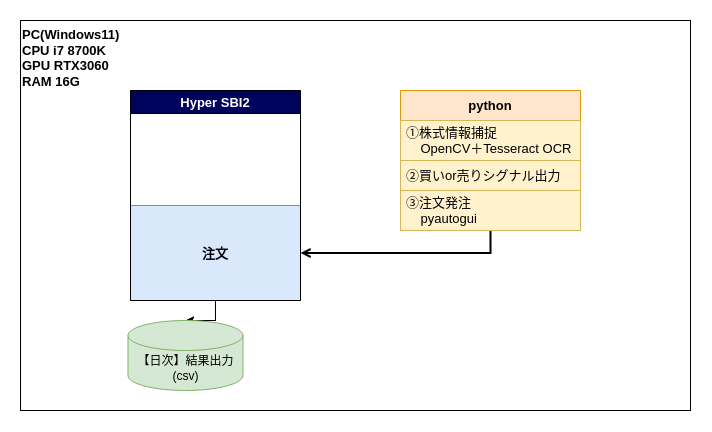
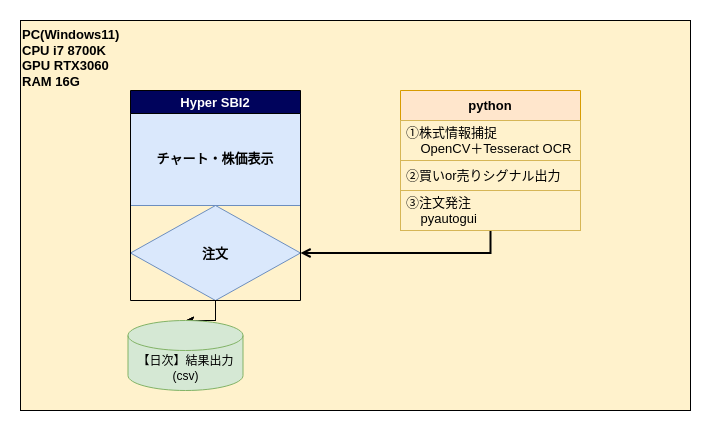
none -> (216, 158)
(356, 216) -> (356, 216)
(216, 253) -> (216, 253)
